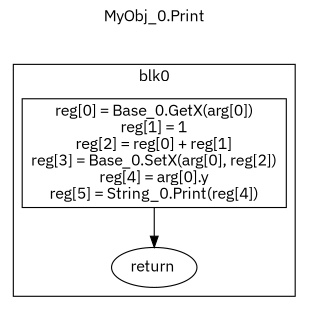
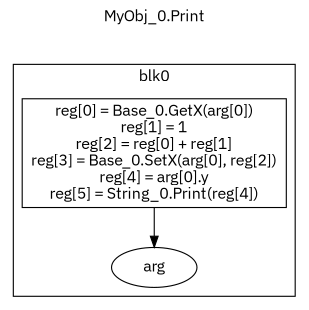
(154, 267) -> (154, 267)
